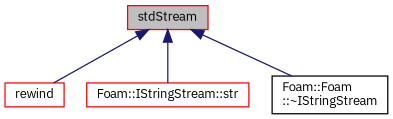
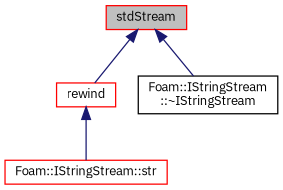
(168, 63) -> (86, 140)
(330, 95) -> (208, 95)
